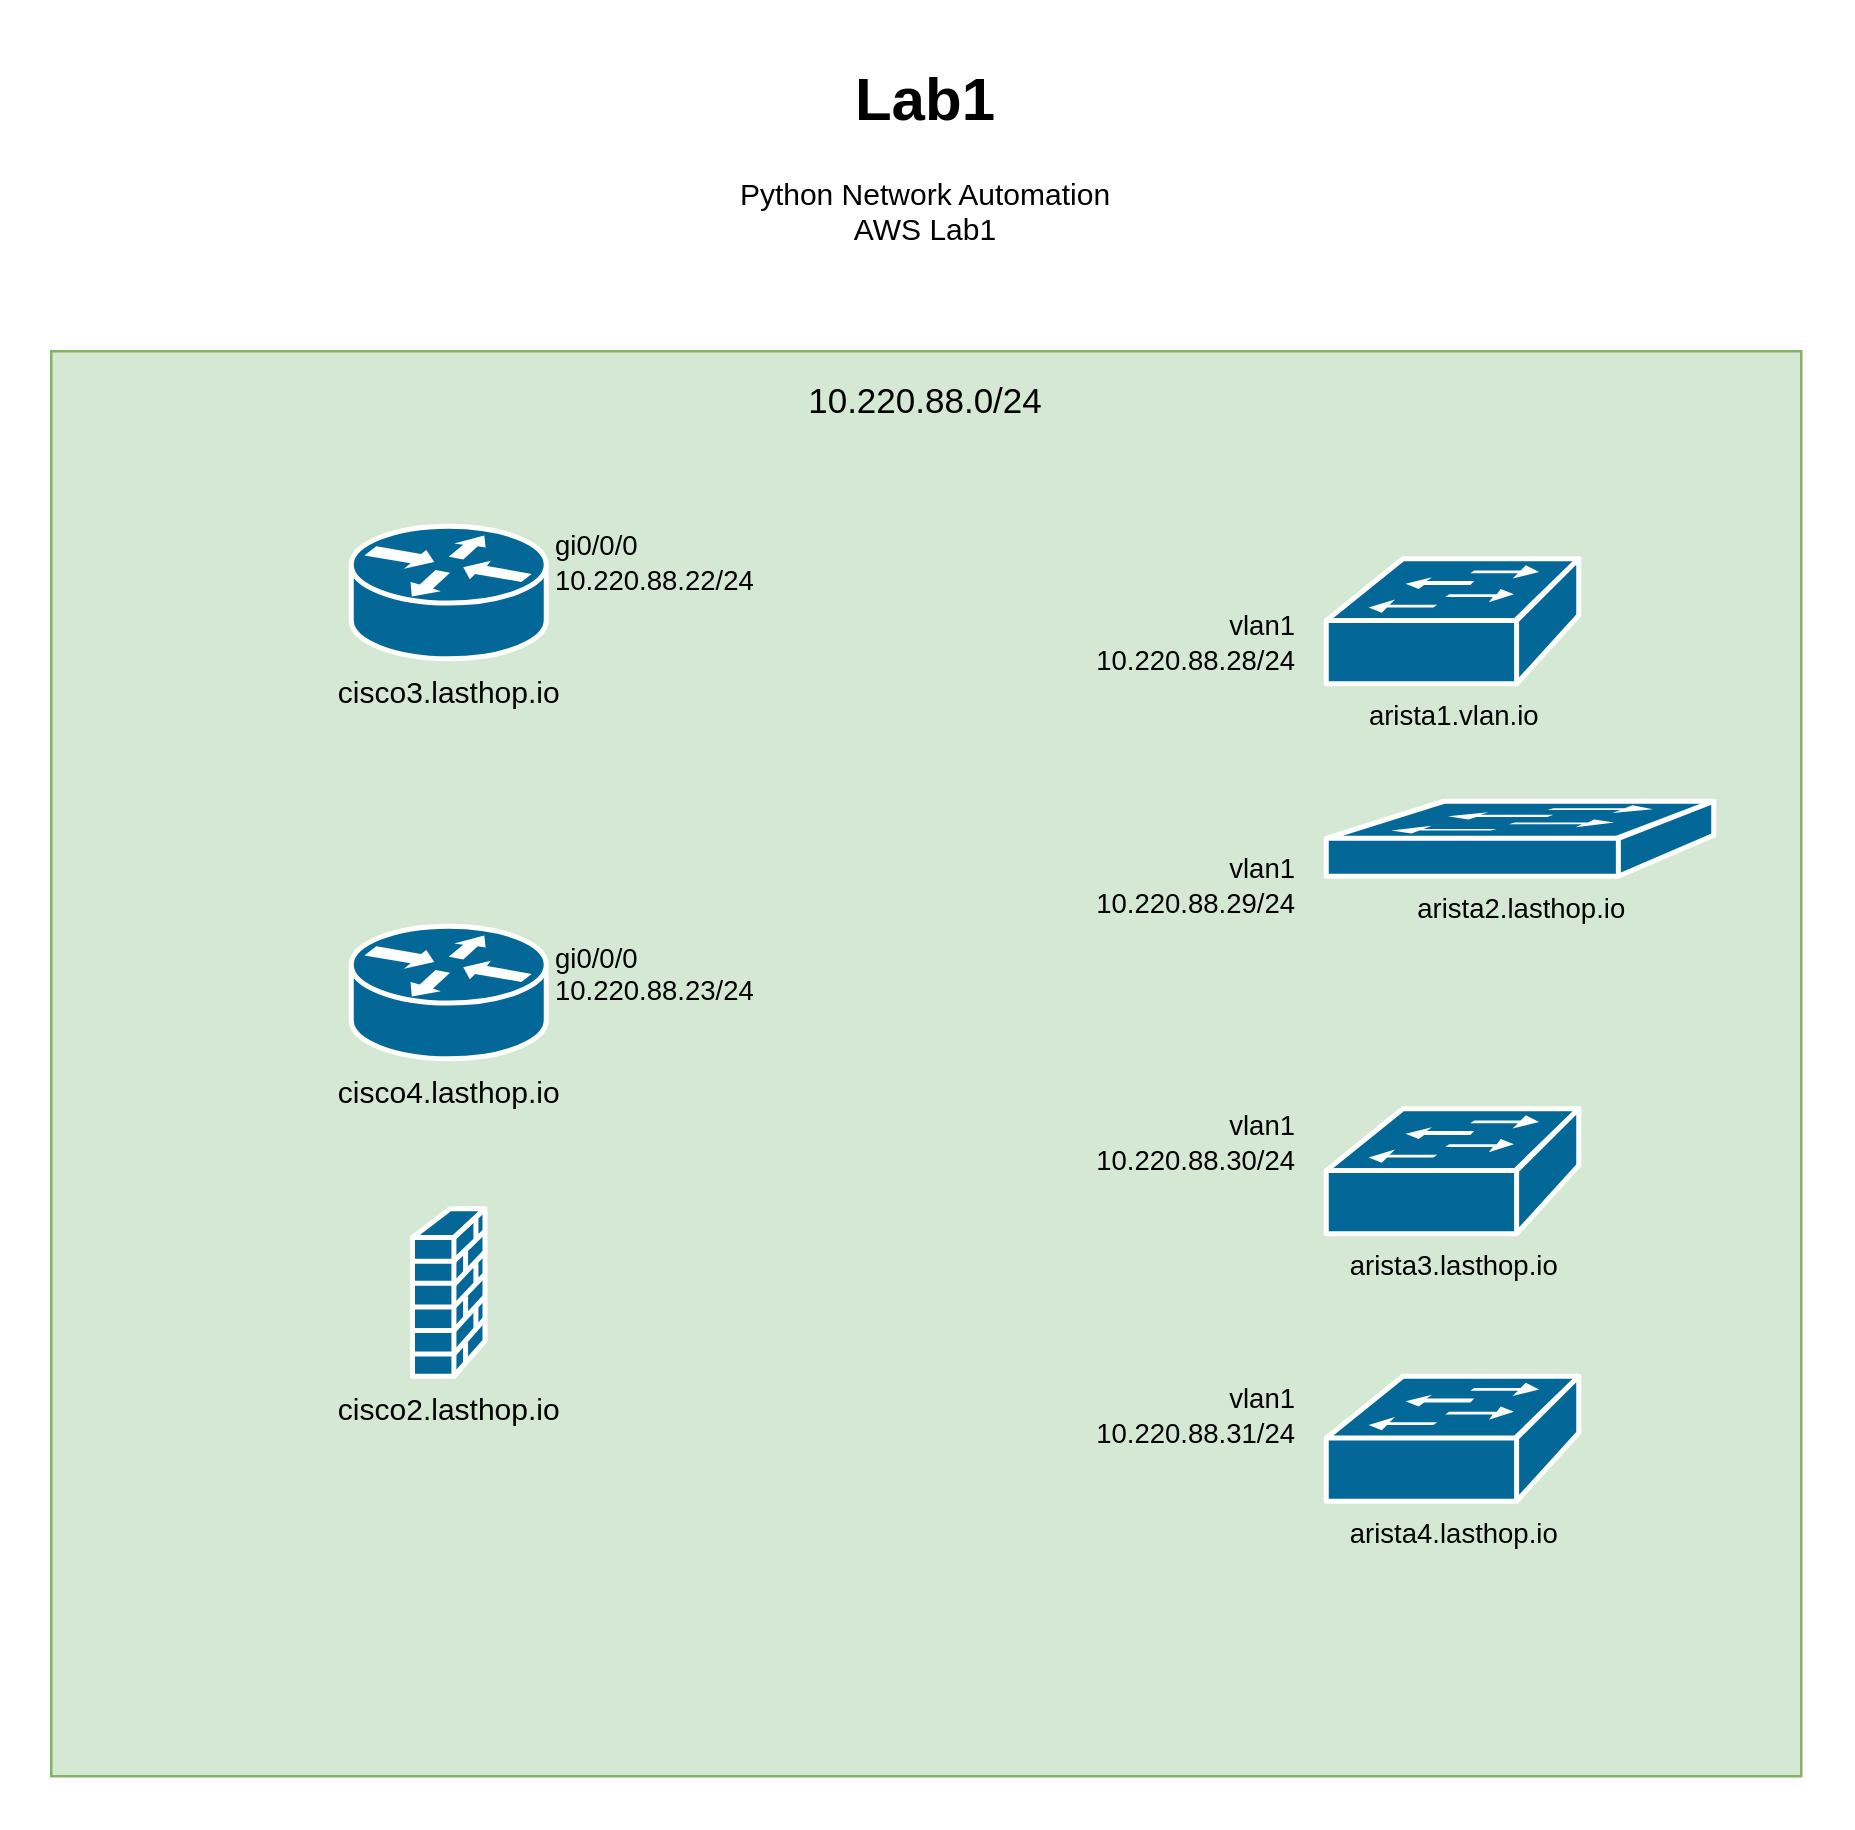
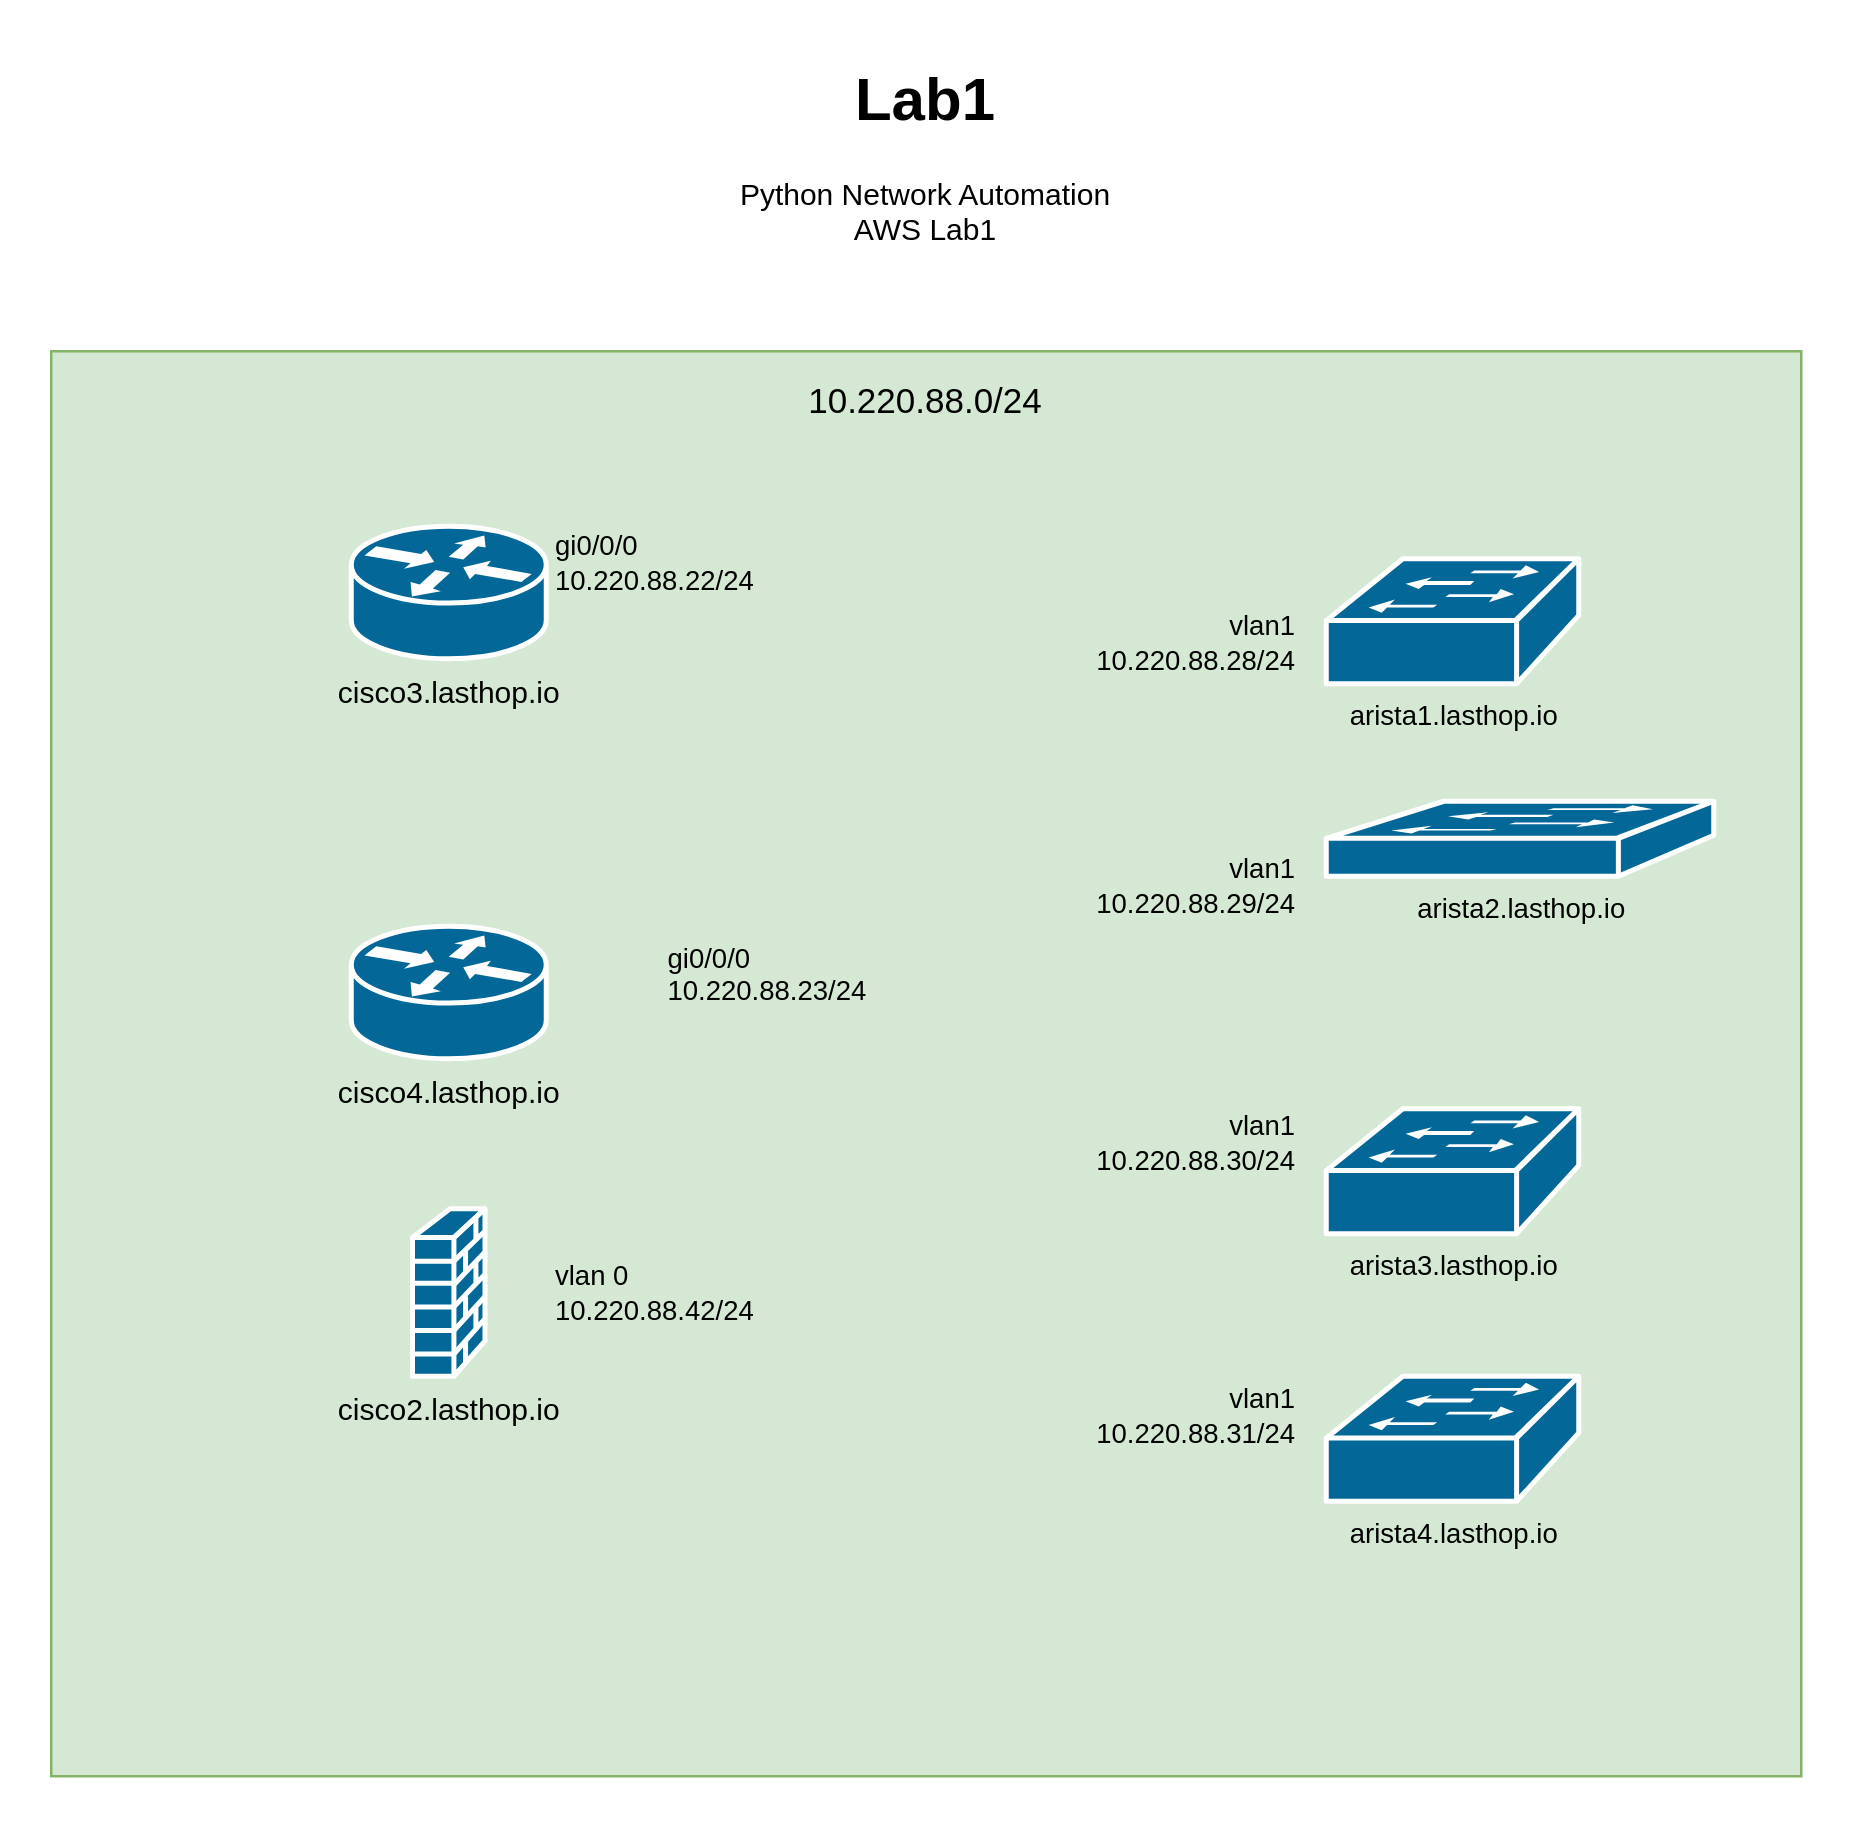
(1455, 718) -> (1455, 718)
(689, 976) -> (801, 976)
none -> (695, 1293)
